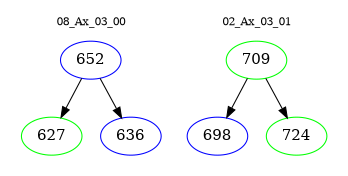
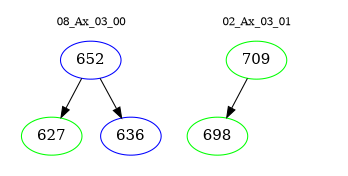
(217, 136) -> (217, 136)
(297, 136) -> none
